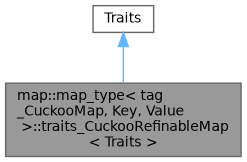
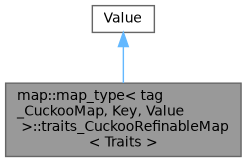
(123, 19) -> (123, 19)
